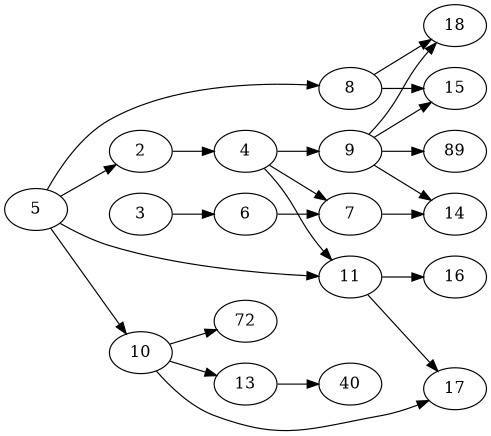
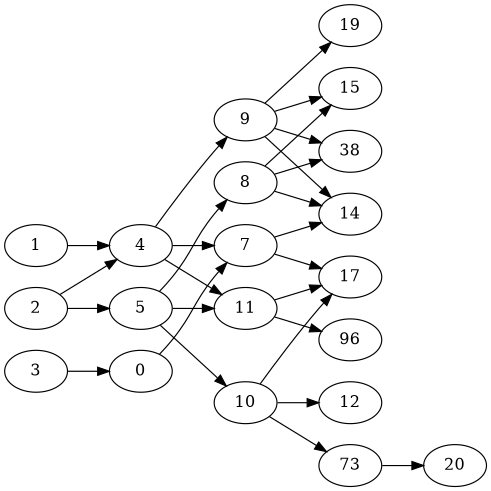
(455, 26) -> (350, 151)
(455, 151) -> (350, 26)
(83, 183) -> (83, 308)
none -> (292, 197)
(246, 214) -> (141, 371)
none -> (36, 246)
none -> (292, 260)
(455, 277) -> (350, 340)
(246, 321) -> (350, 403)
(246, 384) -> (350, 466)
(350, 384) -> (455, 466)
